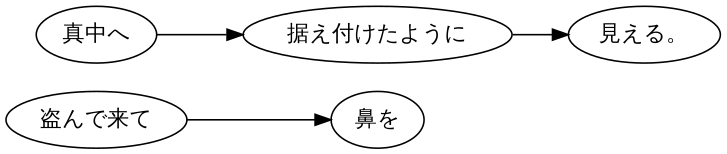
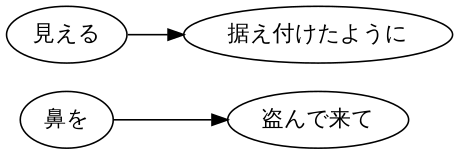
(96, 35) -> (67, 35)
(644, 35) -> none
(251, 120) -> (162, 120)
